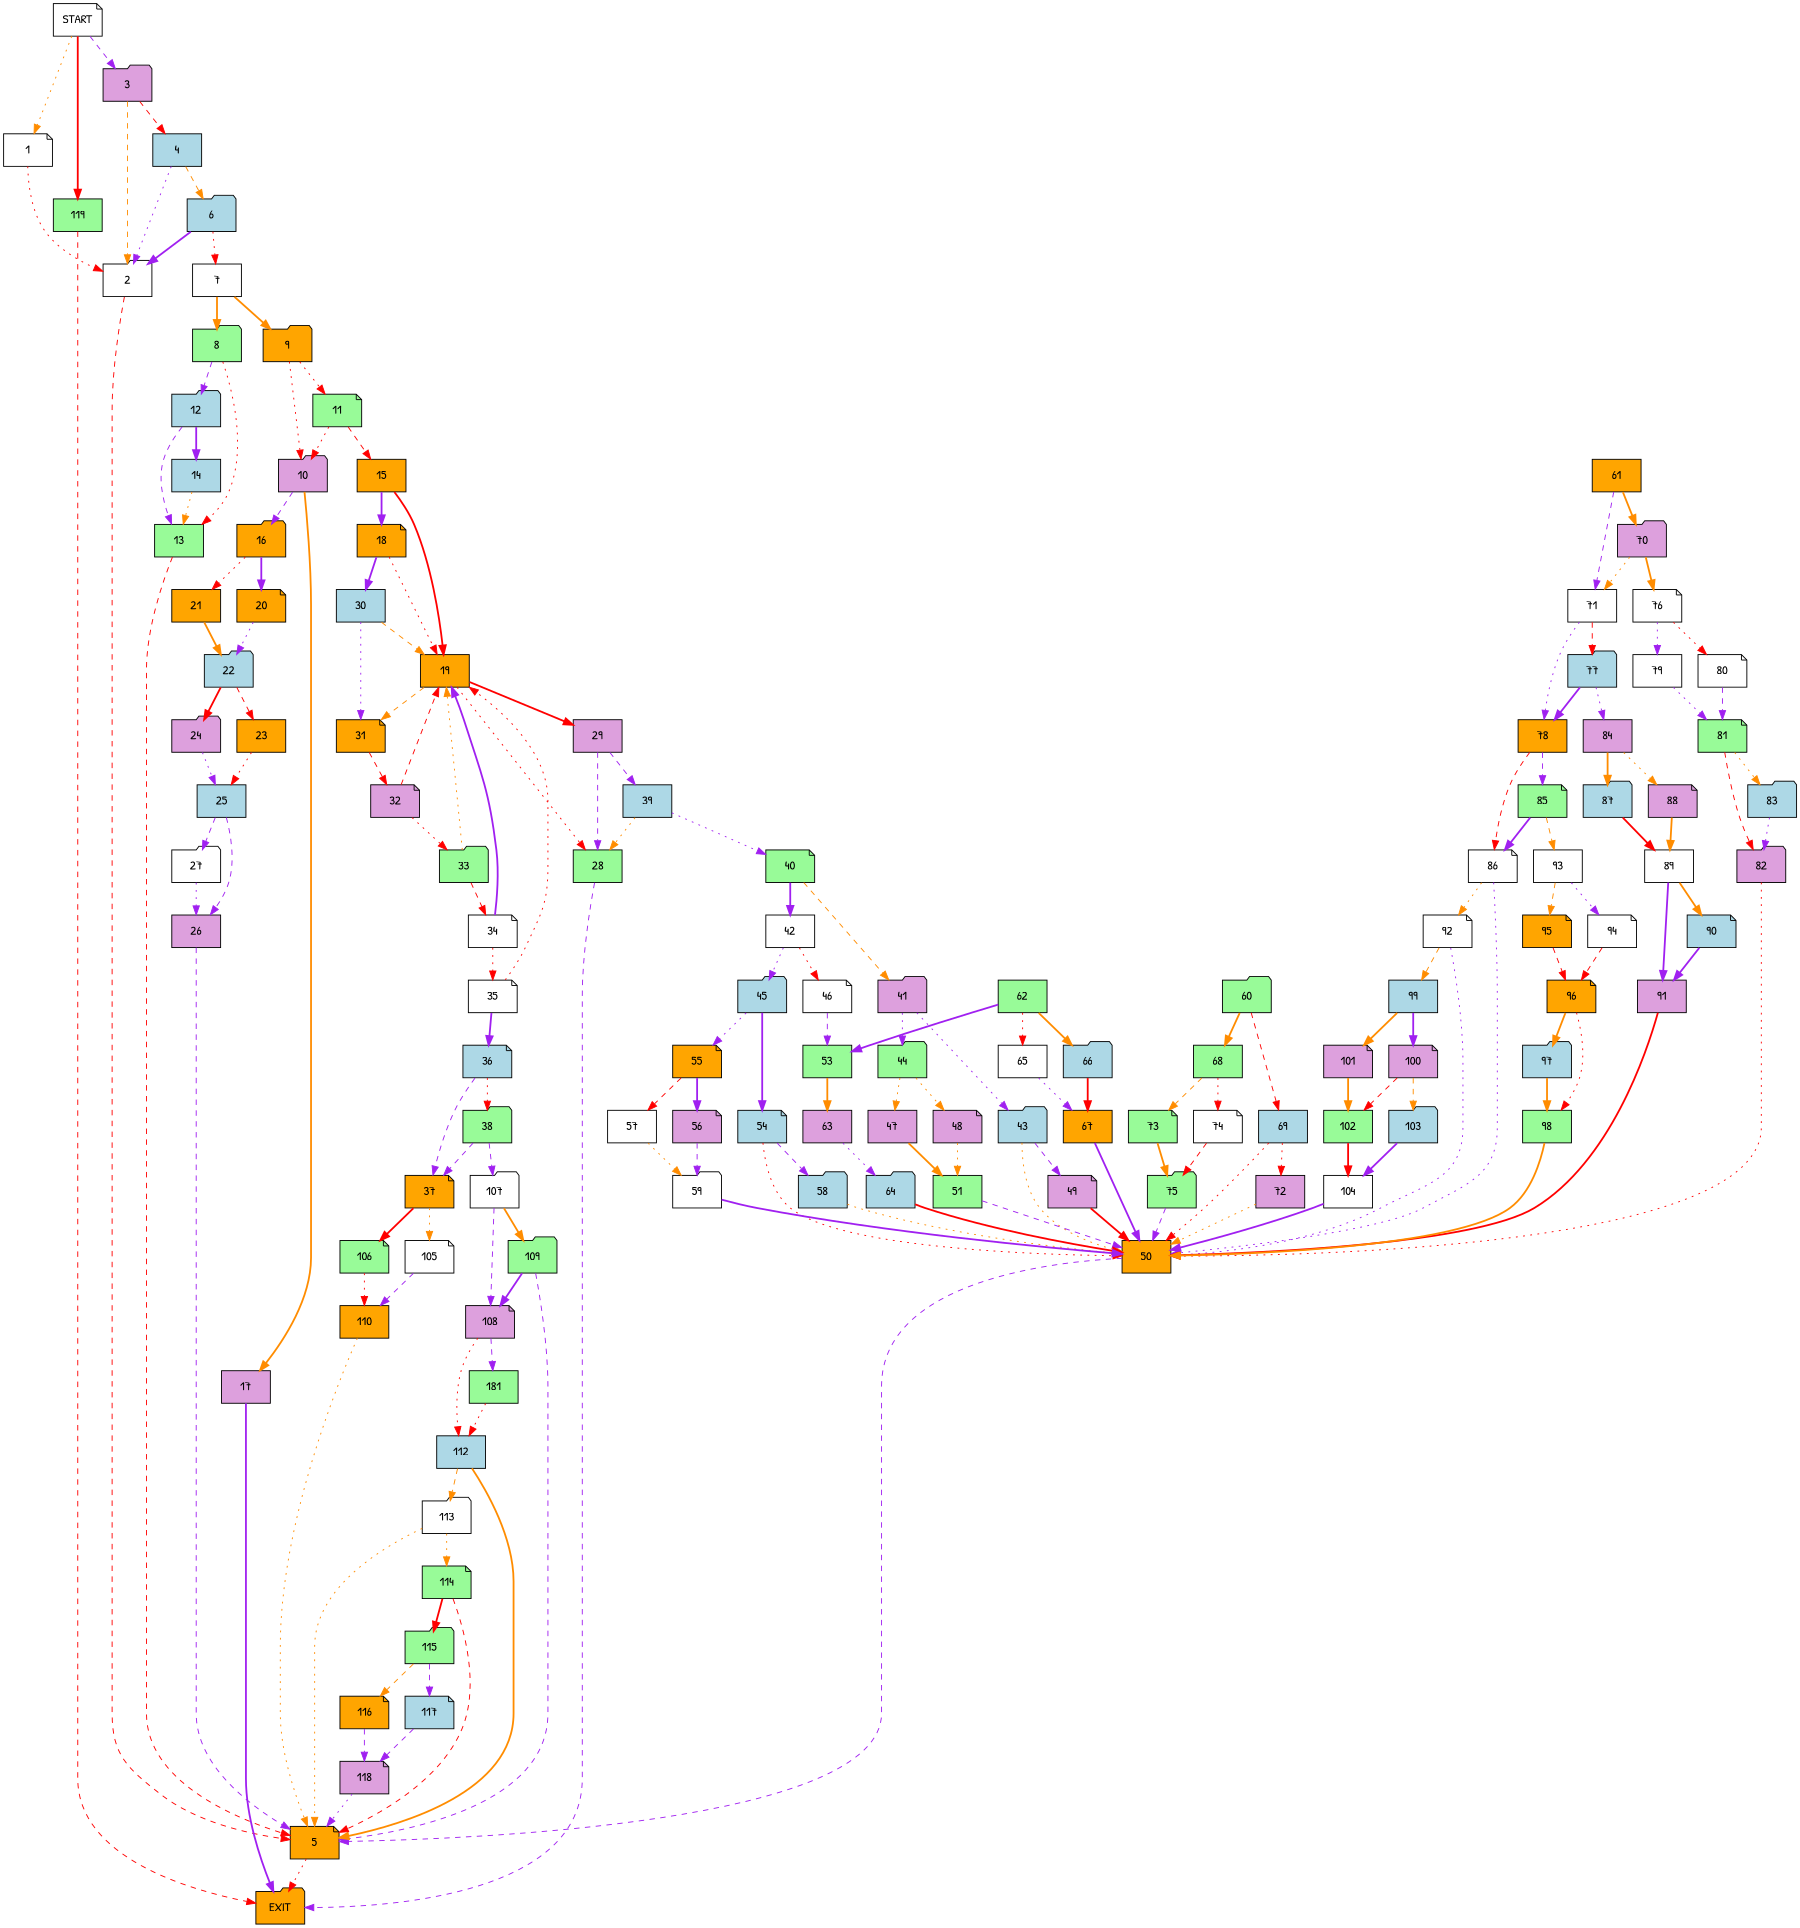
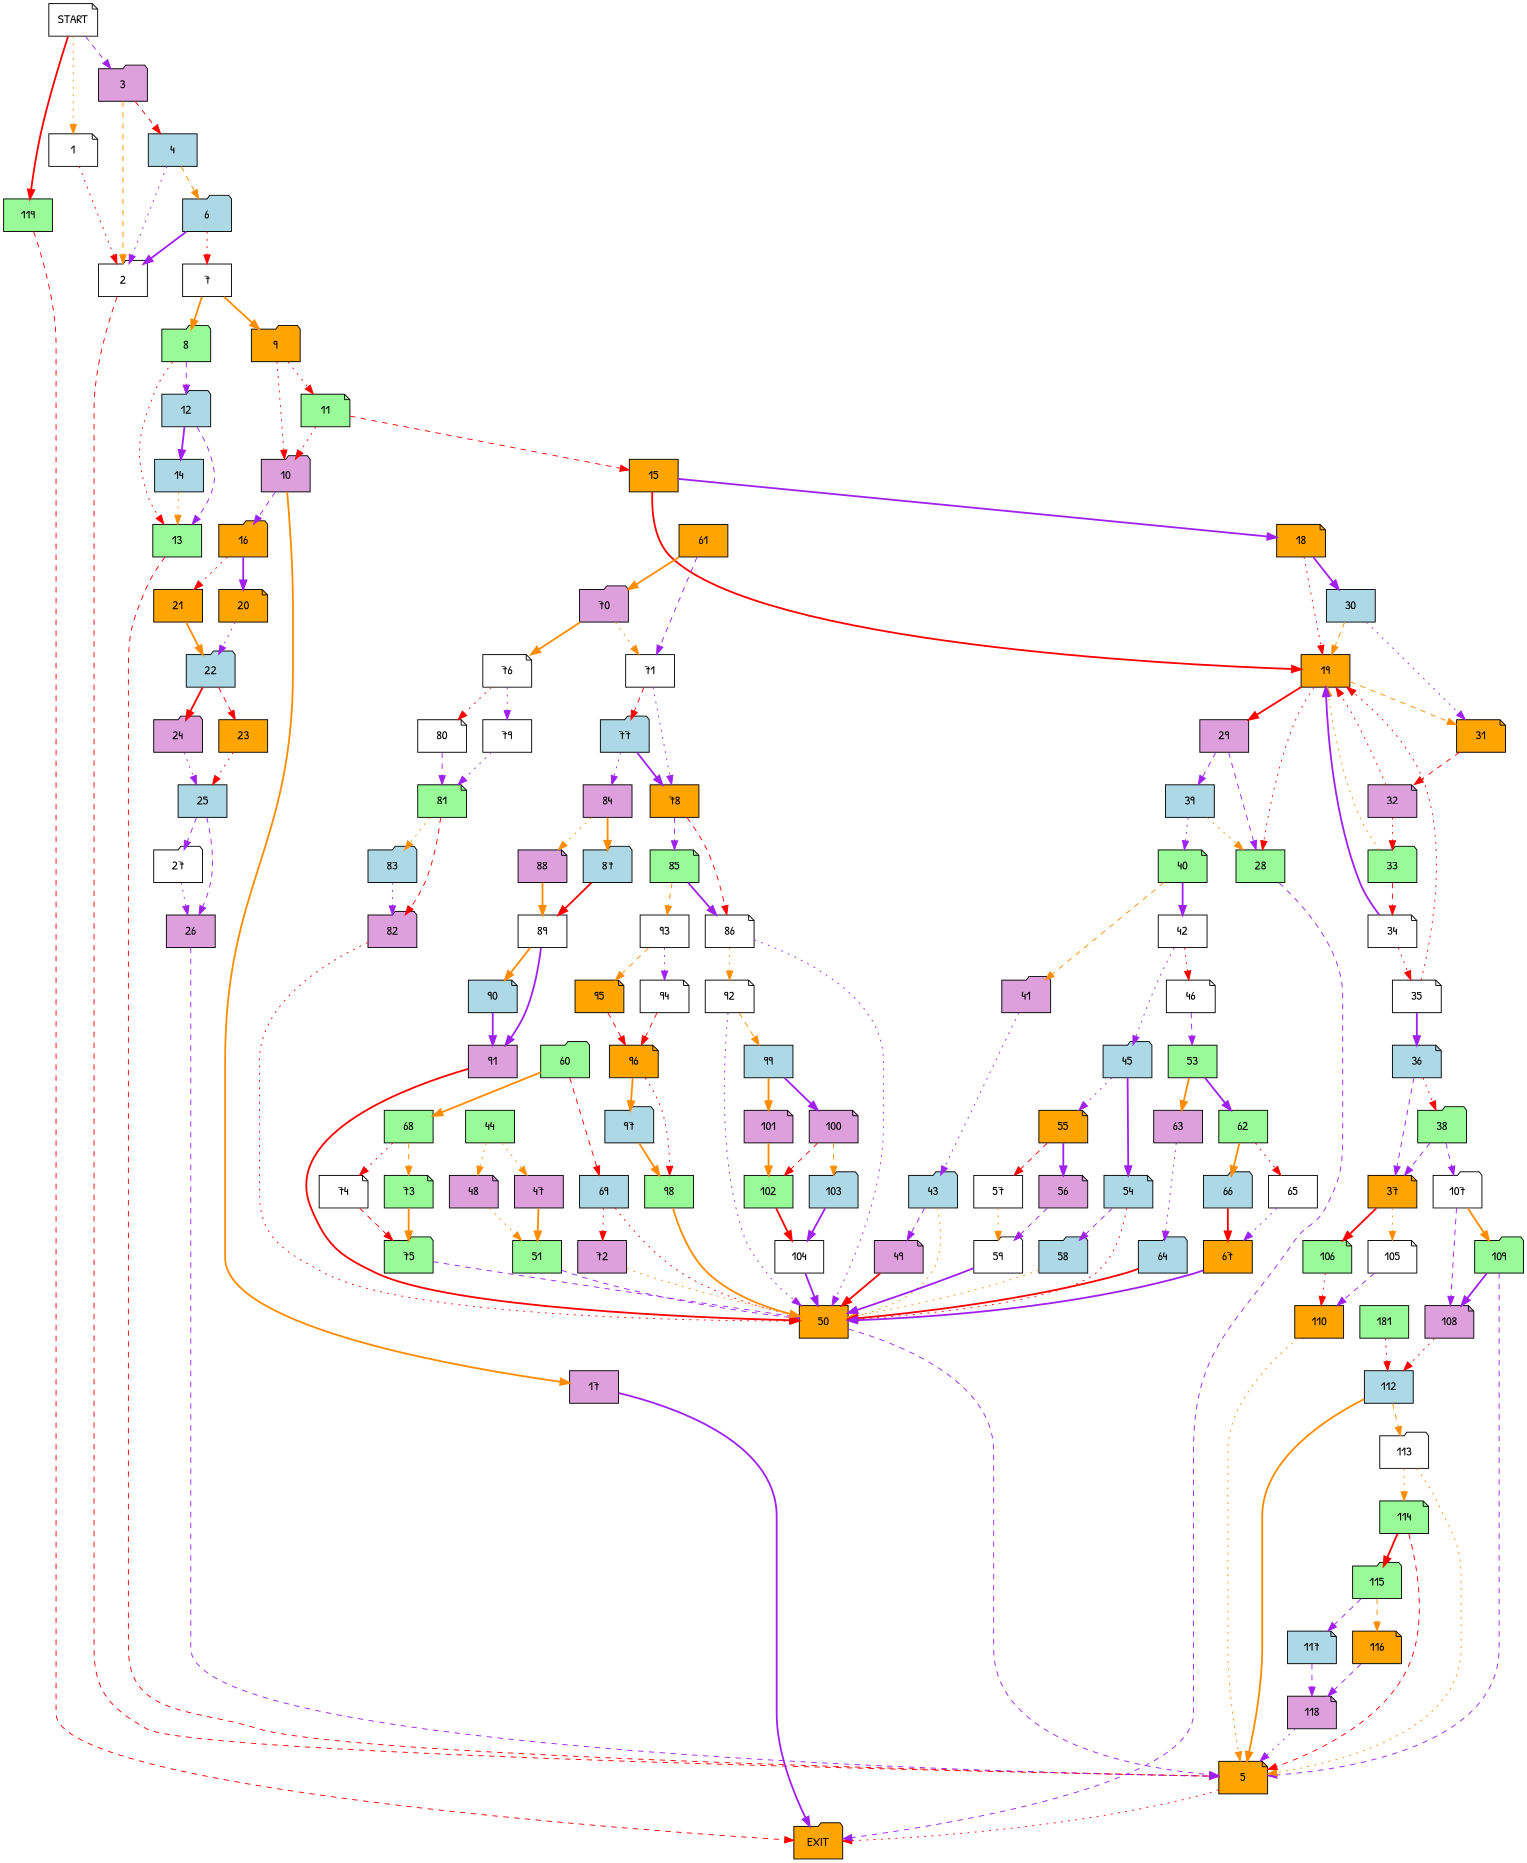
(418, 740) -> (1365, 739)
(936, 1024) -> (1215, 1090)
(902, 1025) -> none
(902, 1061) -> (490, 1127)
(492, 1350) -> none
